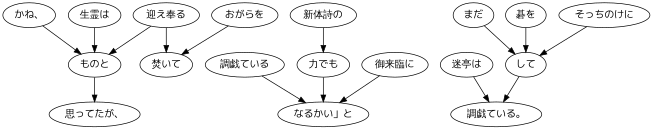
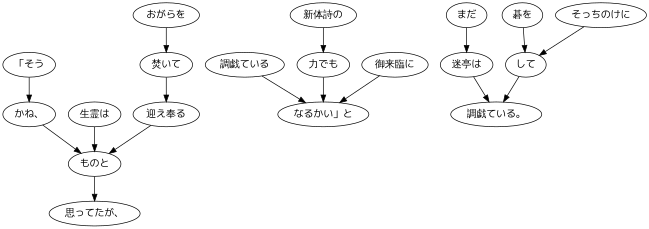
(166, 37) -> (166, 86)
(497, 38) -> (467, 37)
none -> (29, 65)
